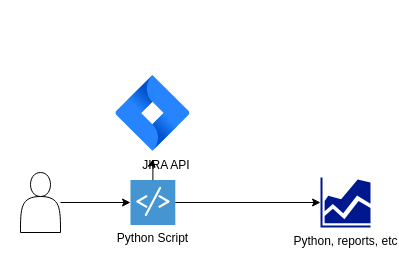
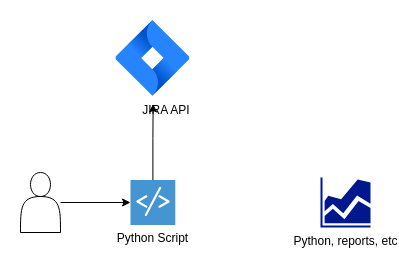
(153, 114) -> (153, 59)
(245, 203) -> none
